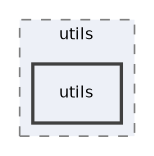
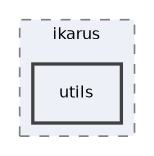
(77, 35) -> (77, 35)
